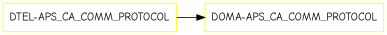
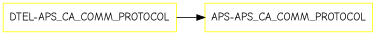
(294, 17) -> (289, 17)
